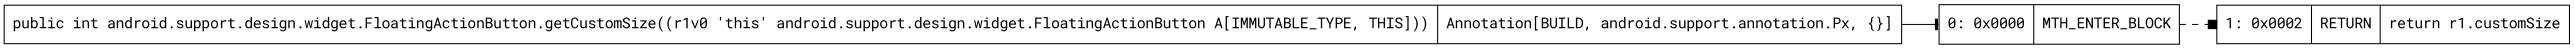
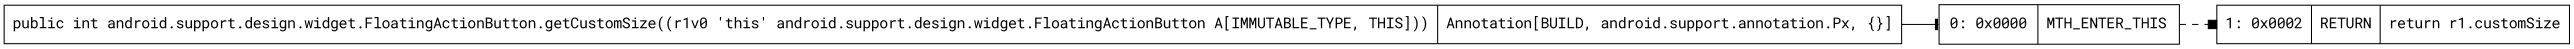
(2107, 24) -> (2107, 24)
